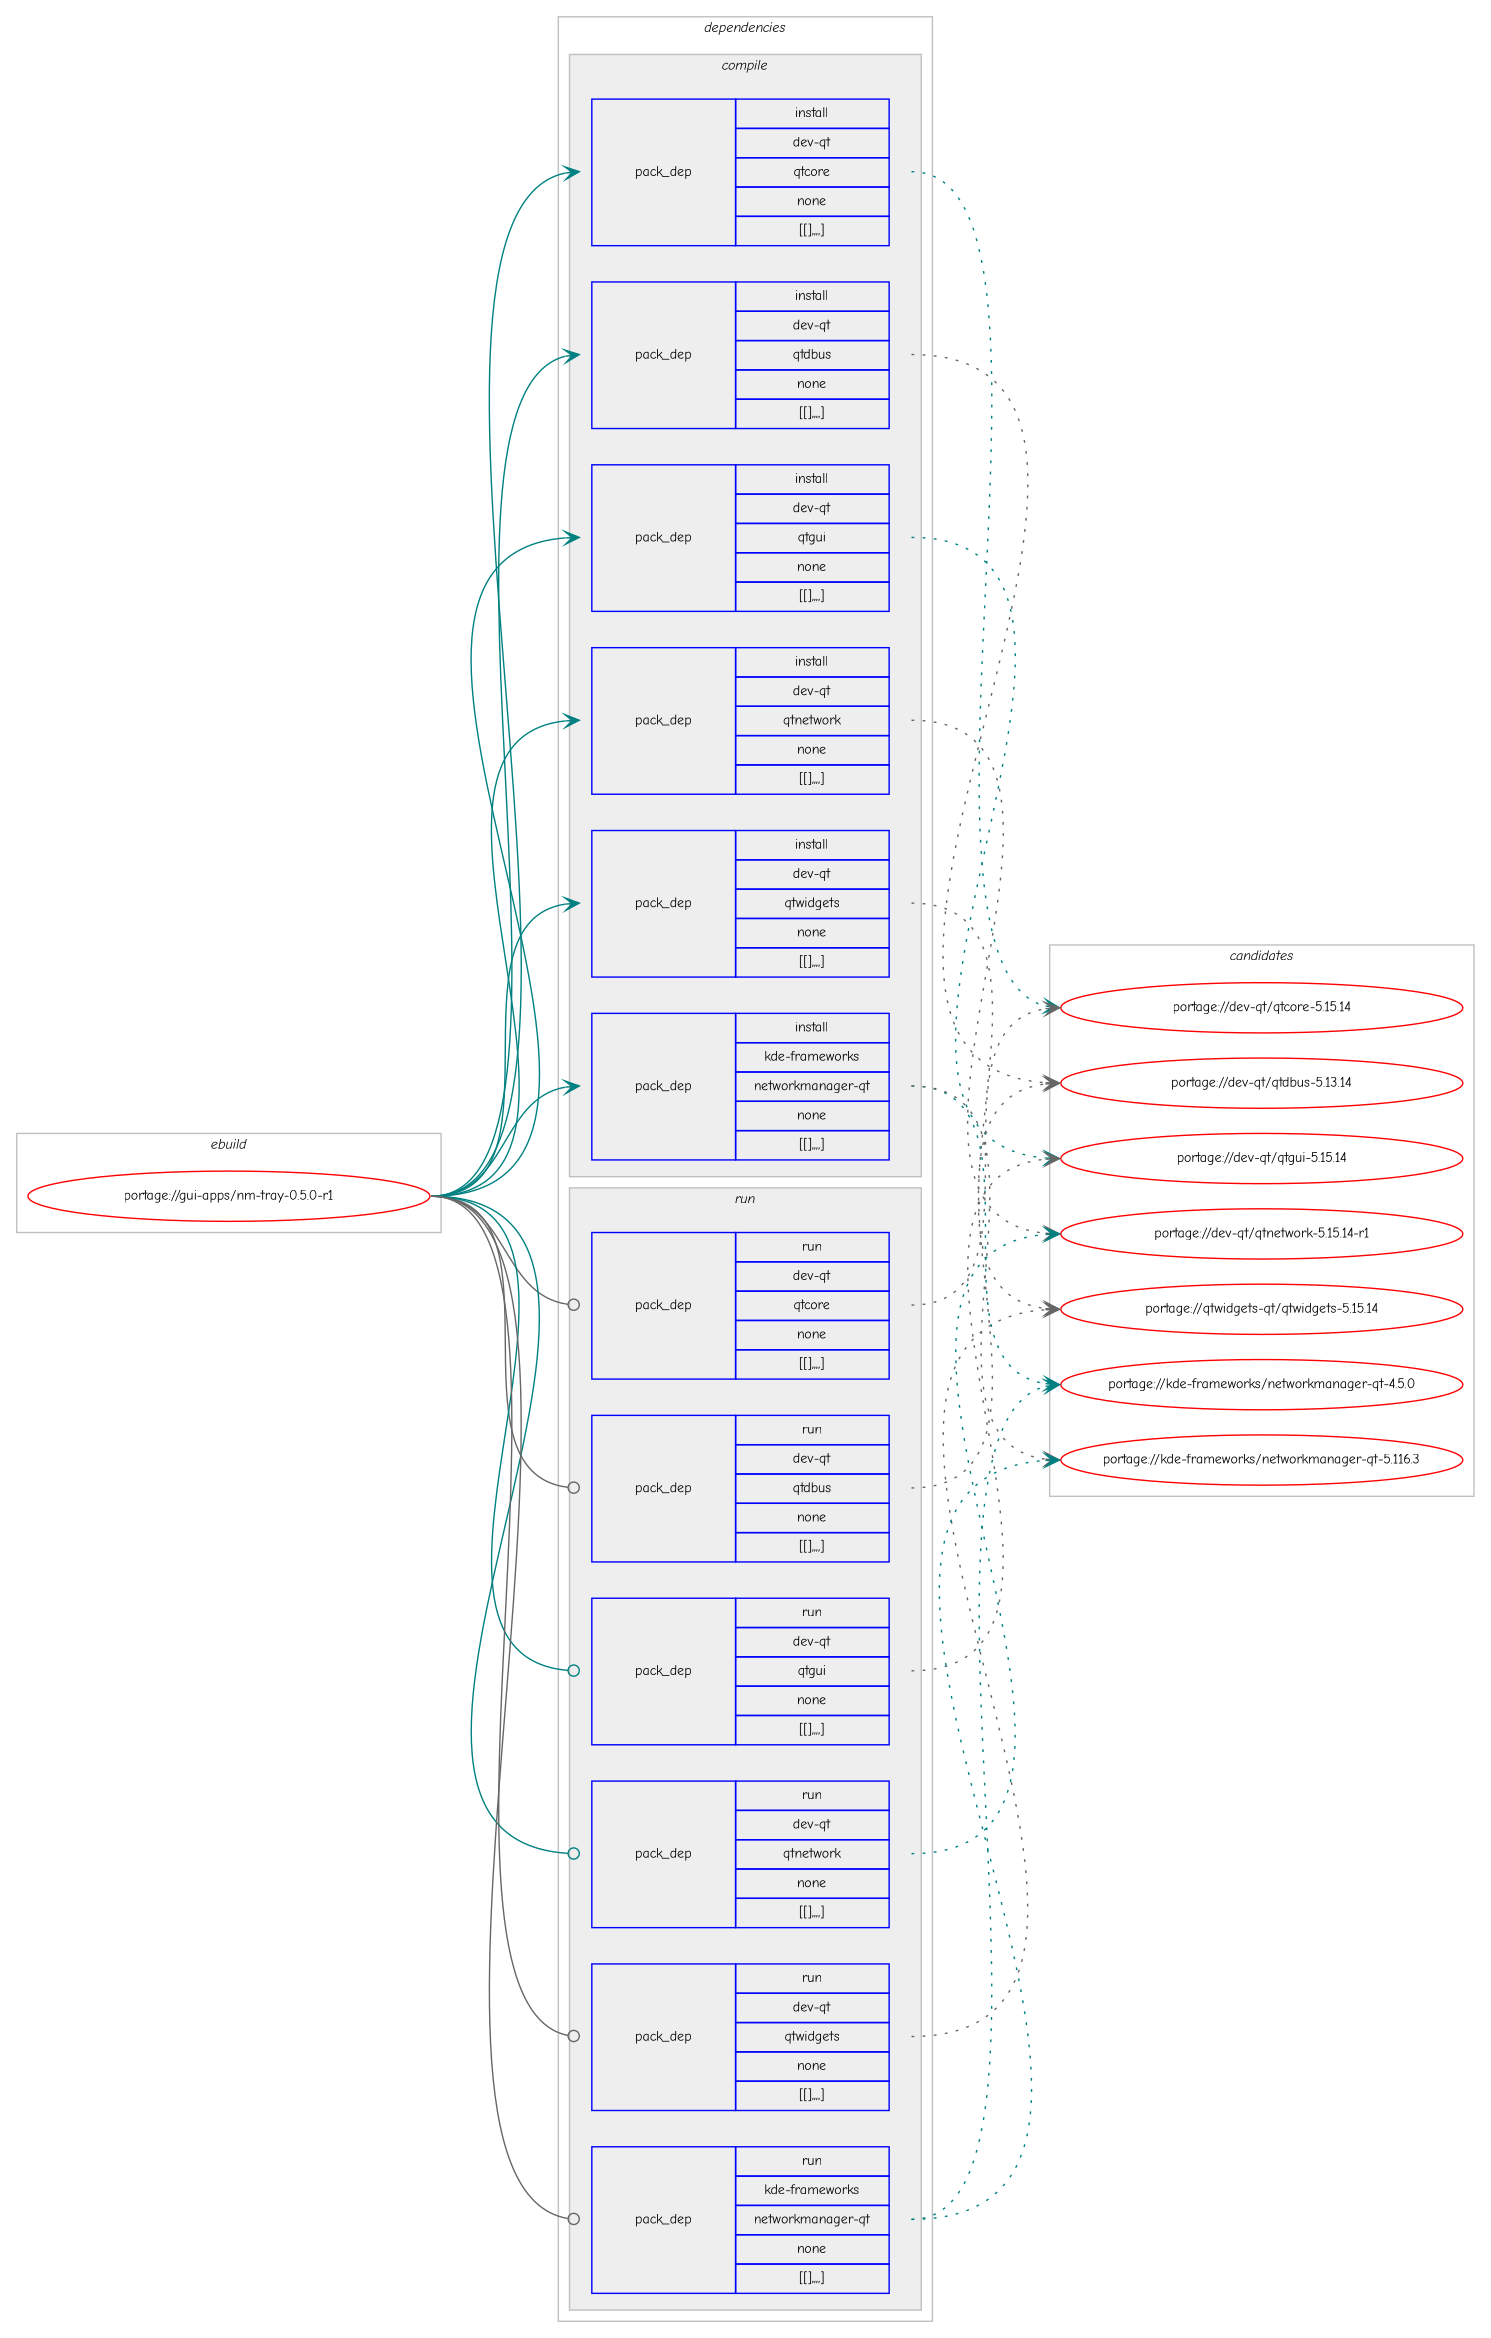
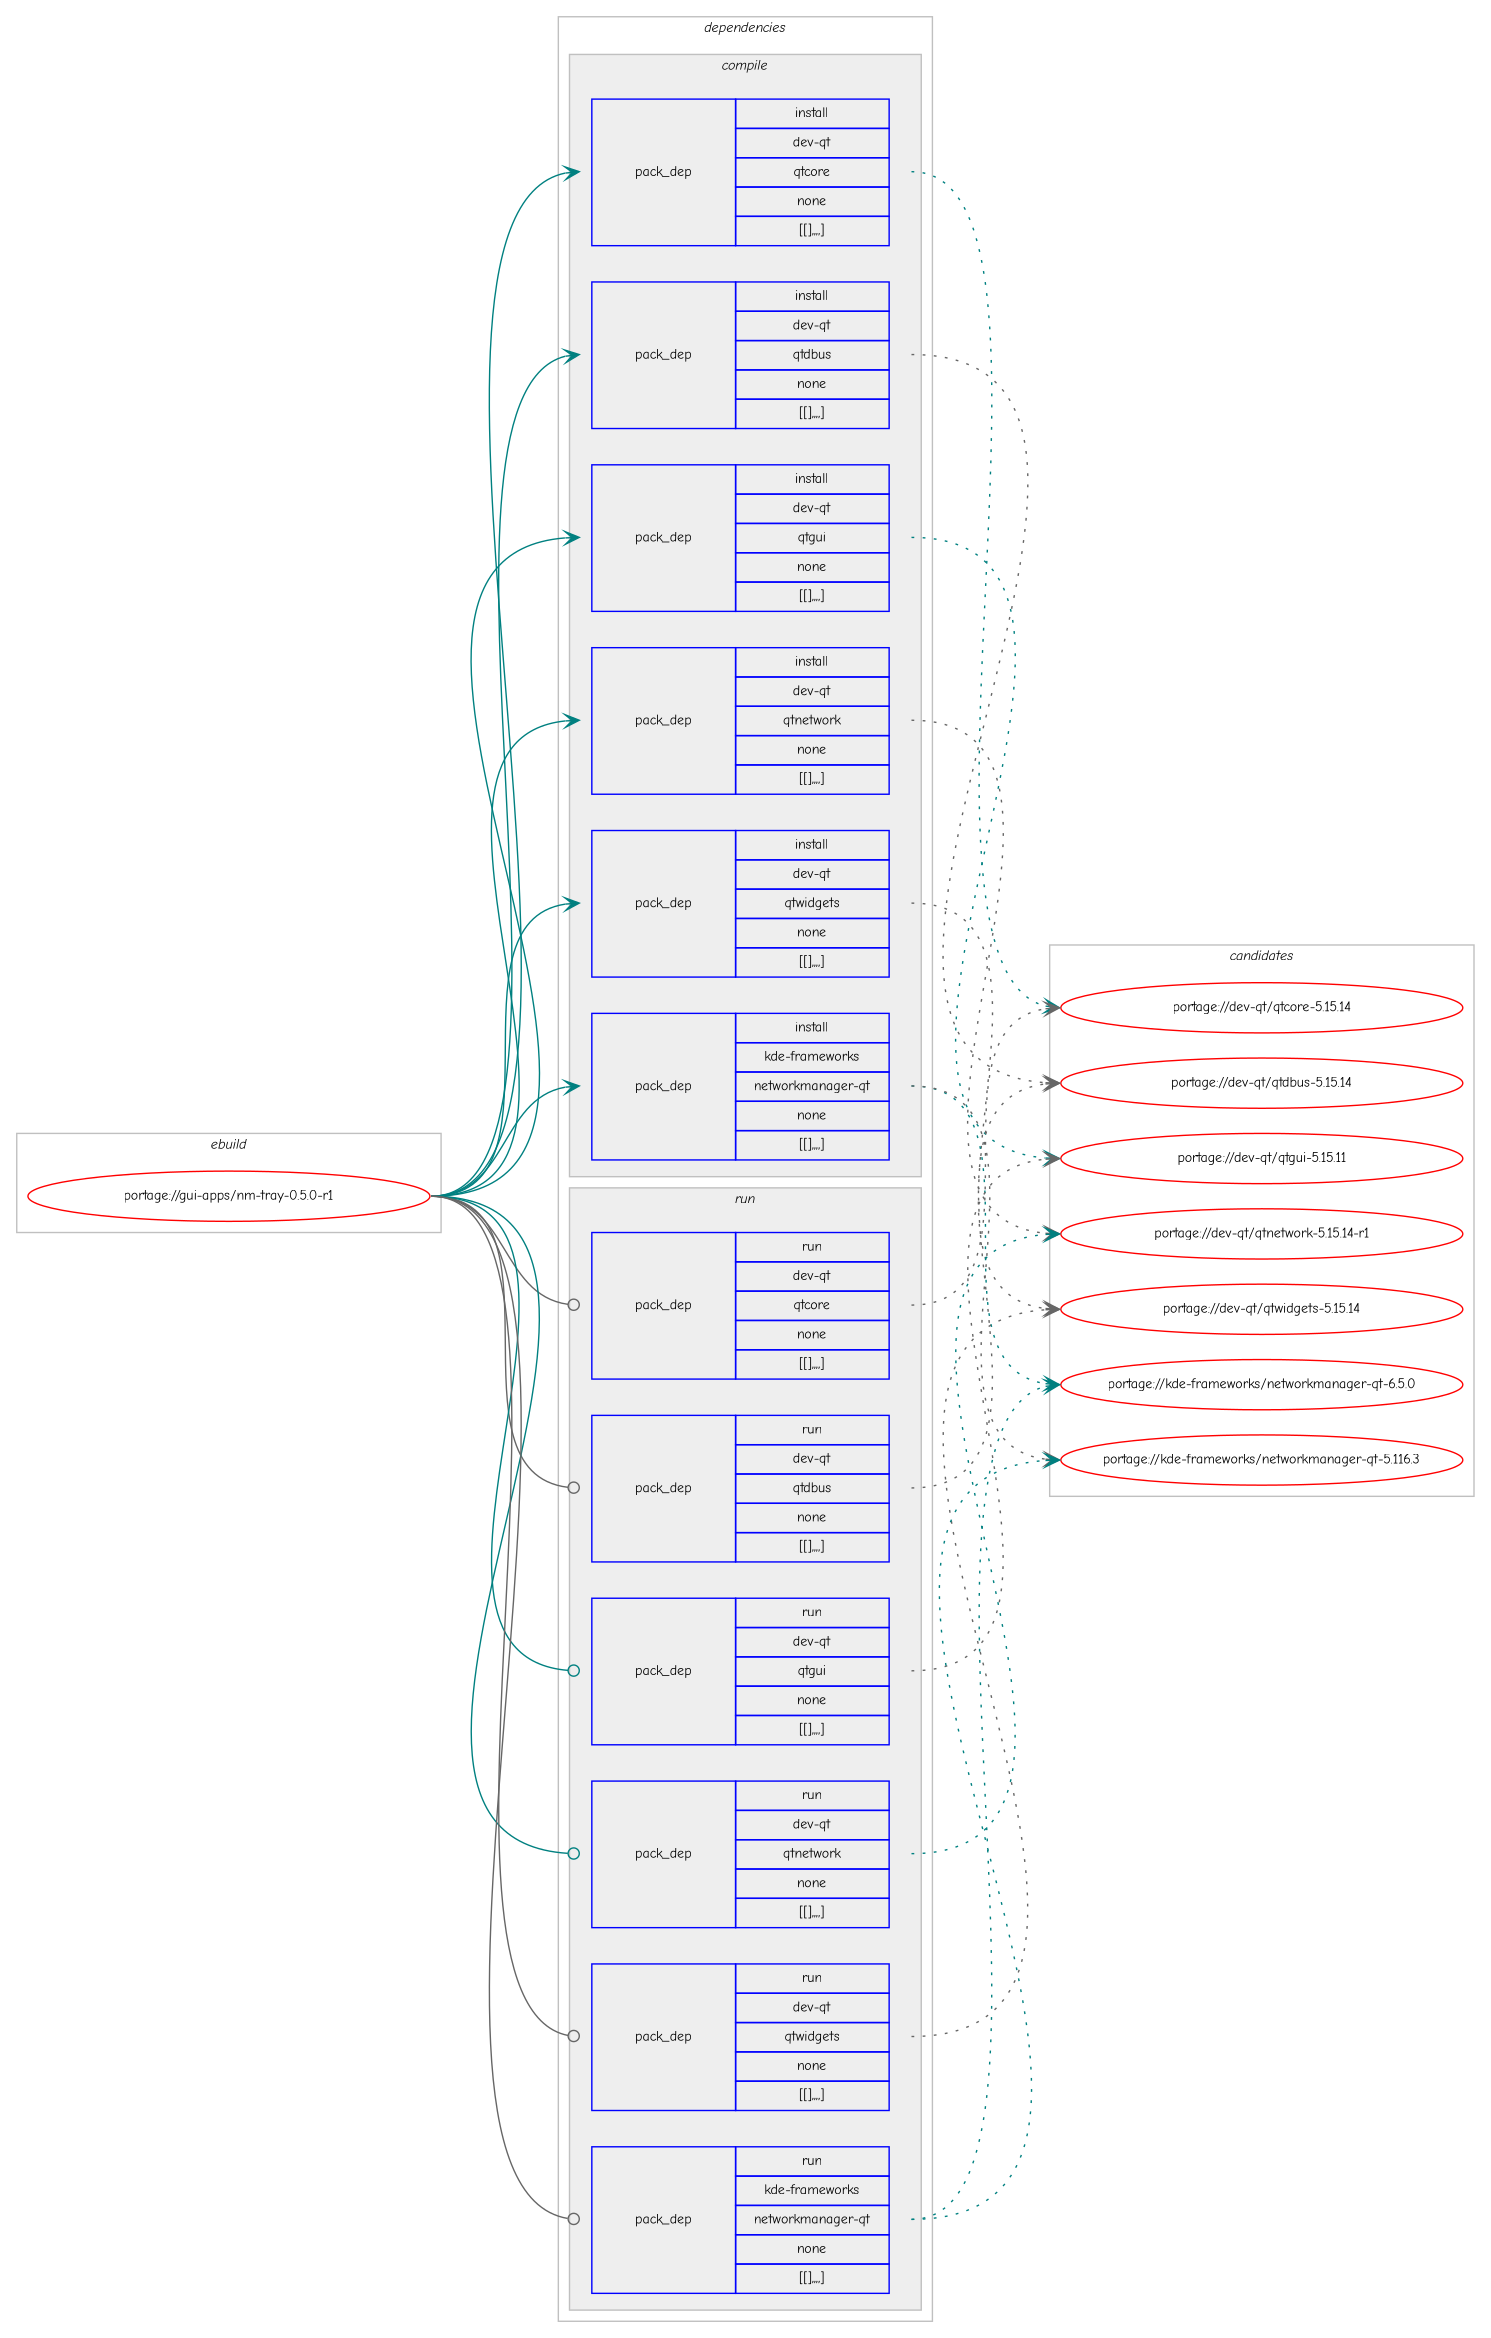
(1262, 1083) -> (1262, 1083)
(1262, 1159) -> (1262, 1159)
(1262, 1309) -> (1262, 1309)
(1262, 1385) -> (1262, 1385)
